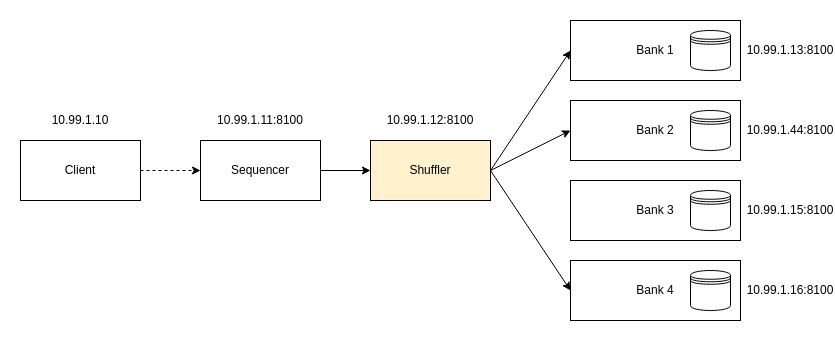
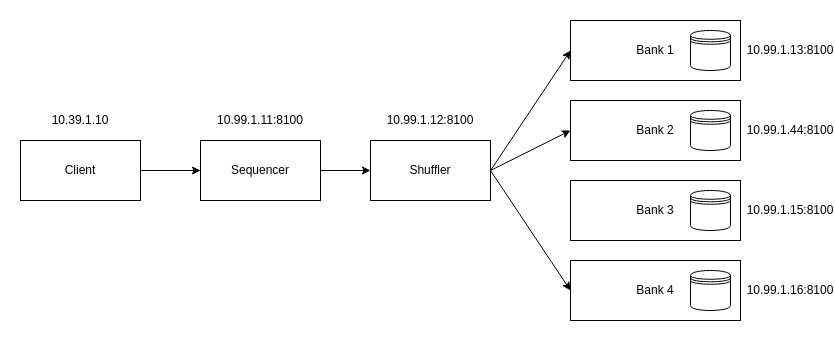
(81, 121) -> (81, 121)
(168, 171) -> (168, 171)
(431, 171) -> (431, 171)
